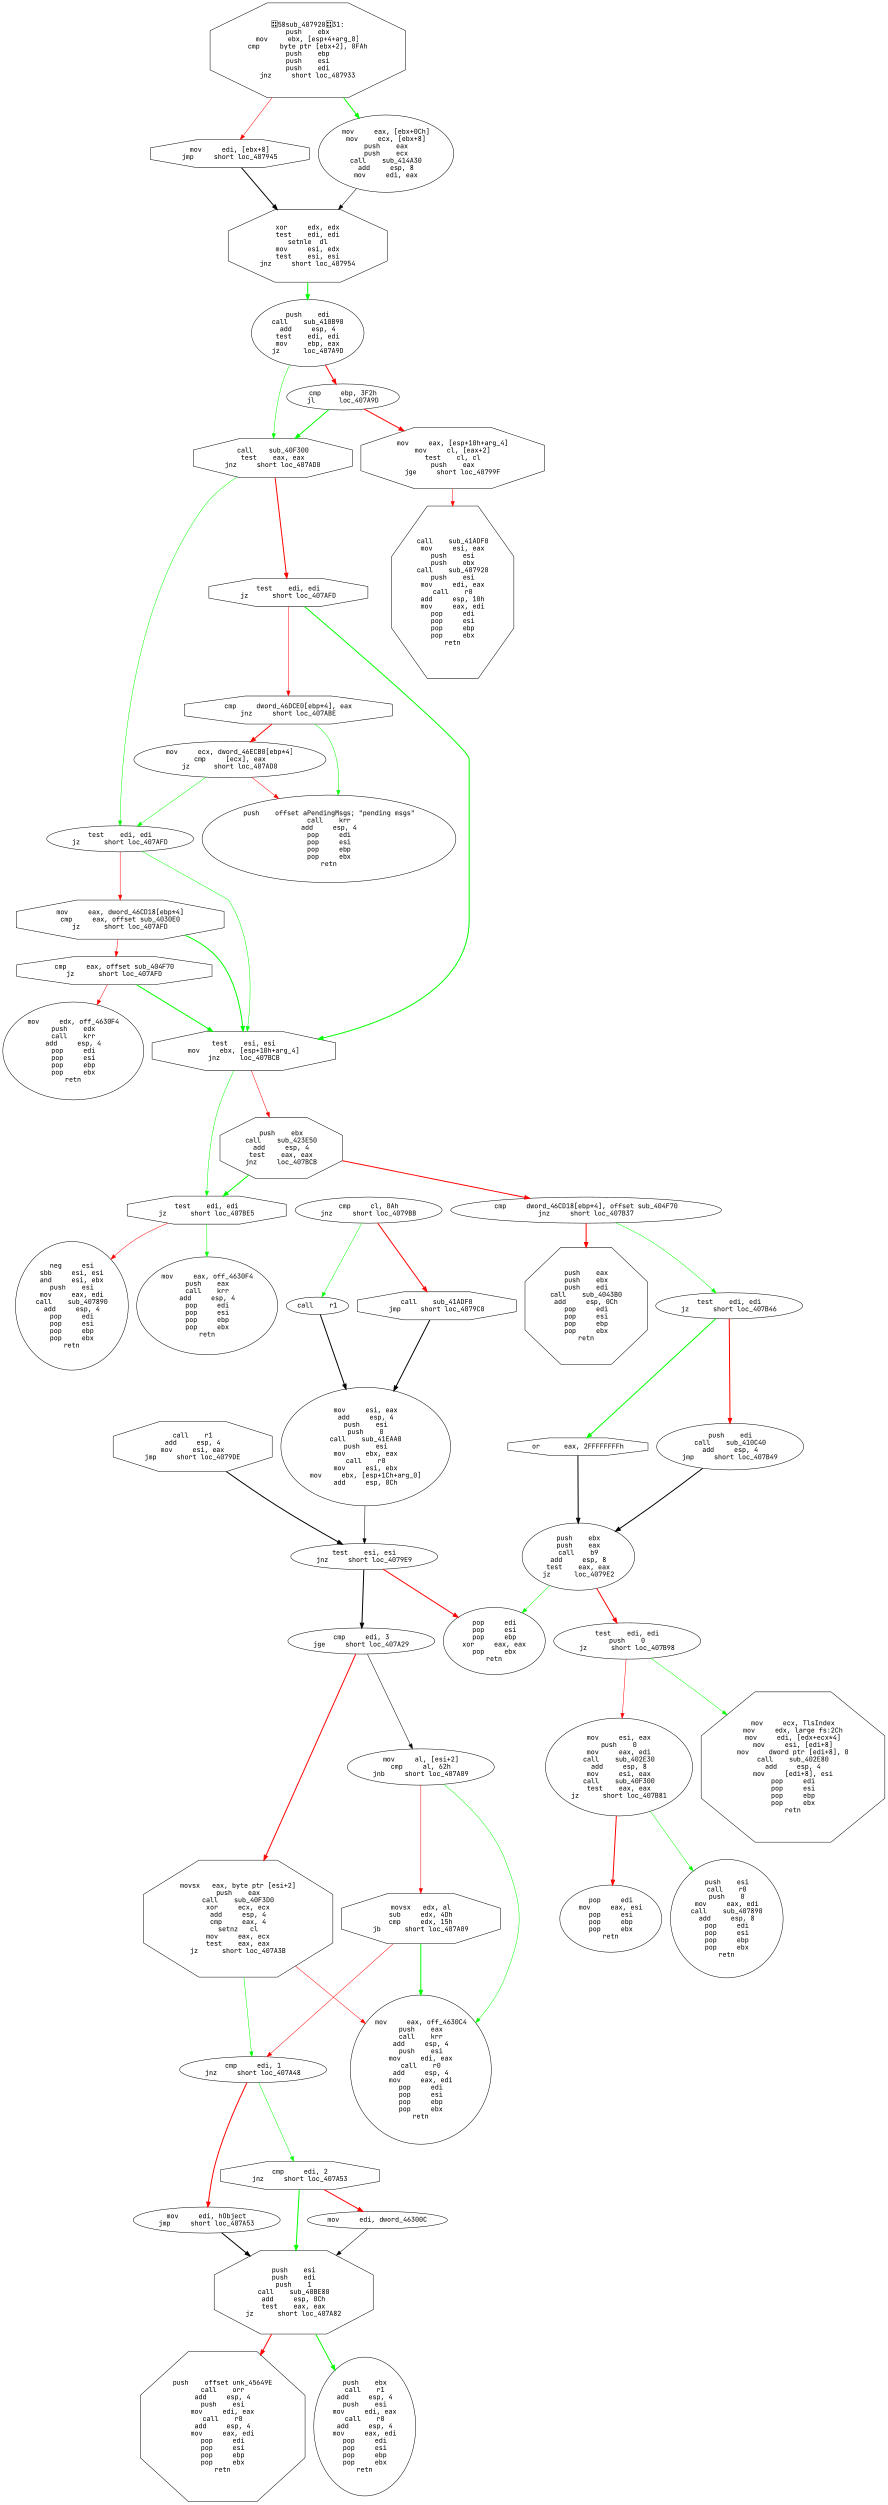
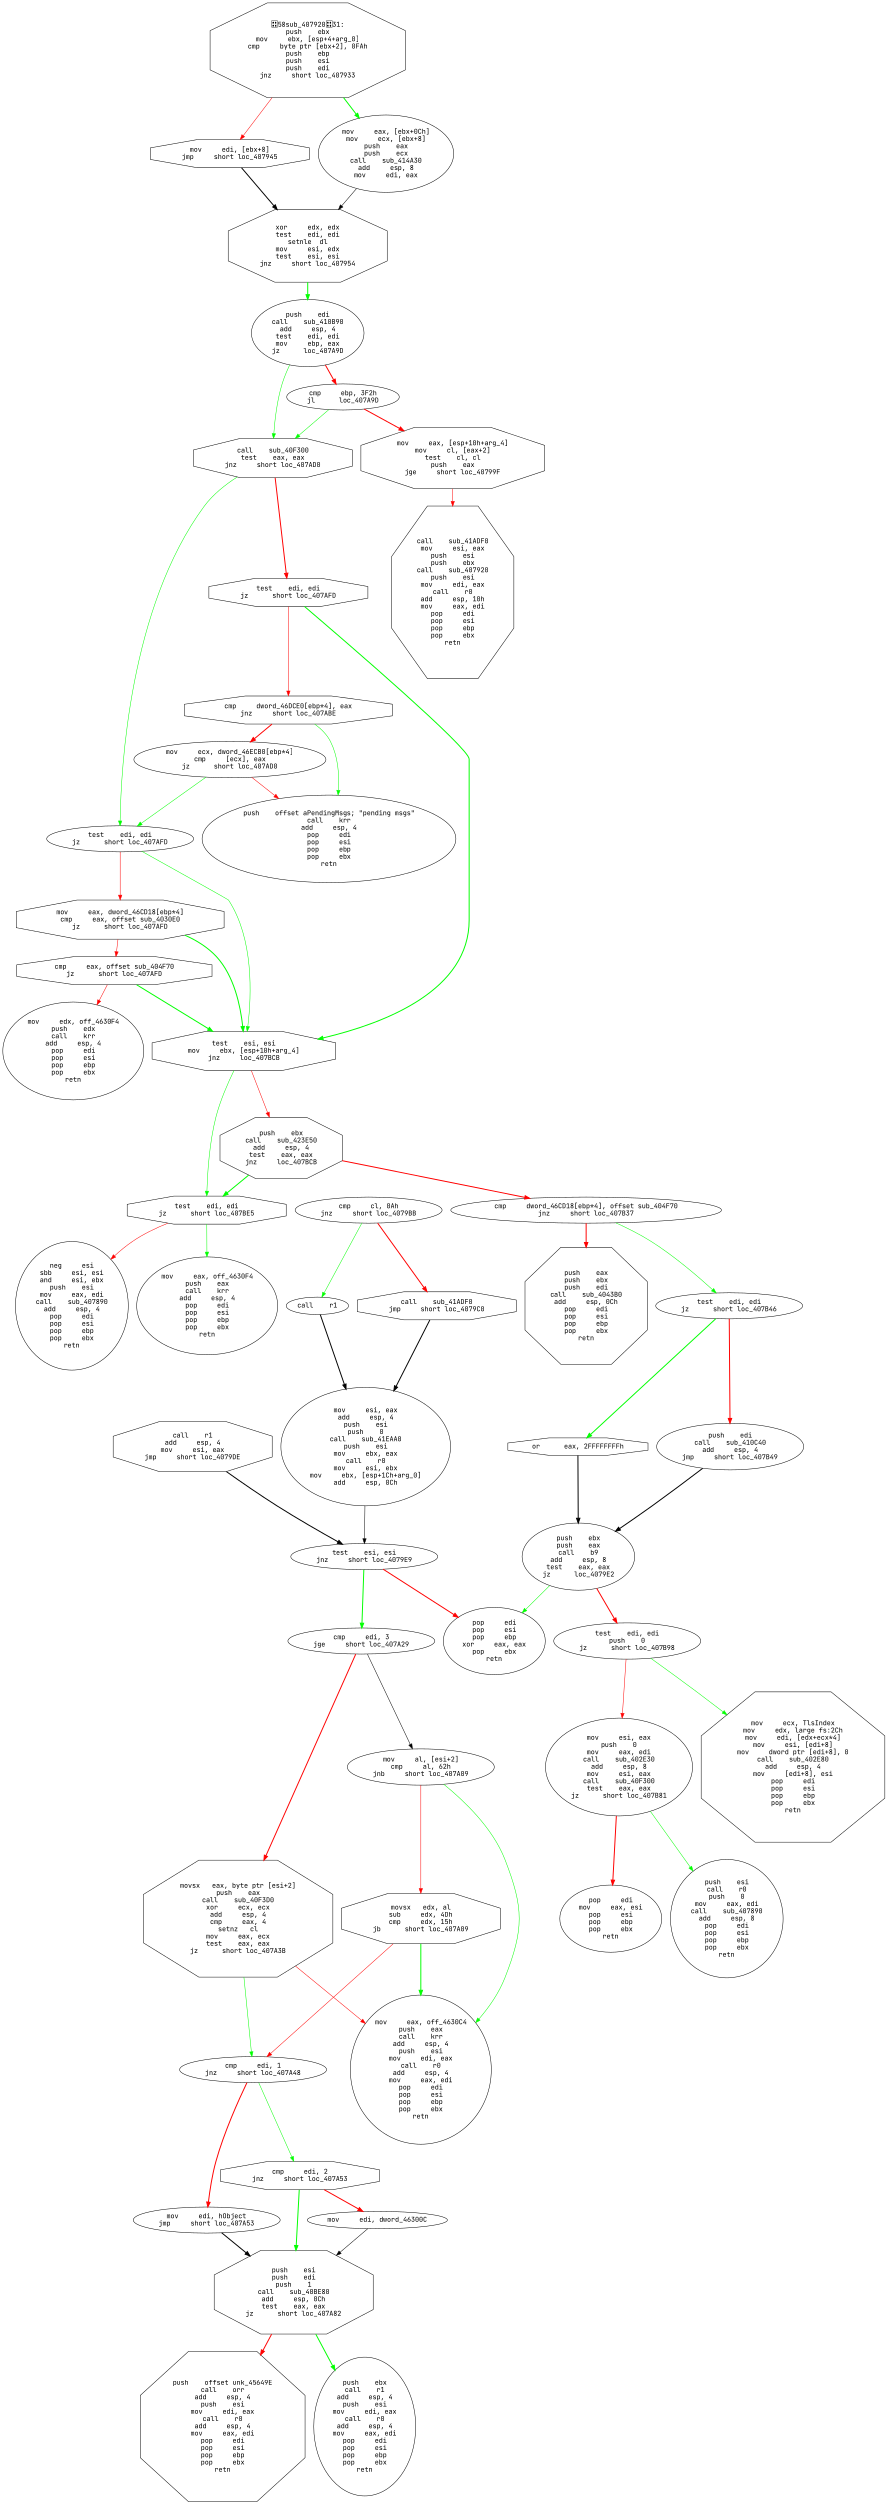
(314, 422) -> (314, 422)
(363, 1596) -> (363, 1596)
